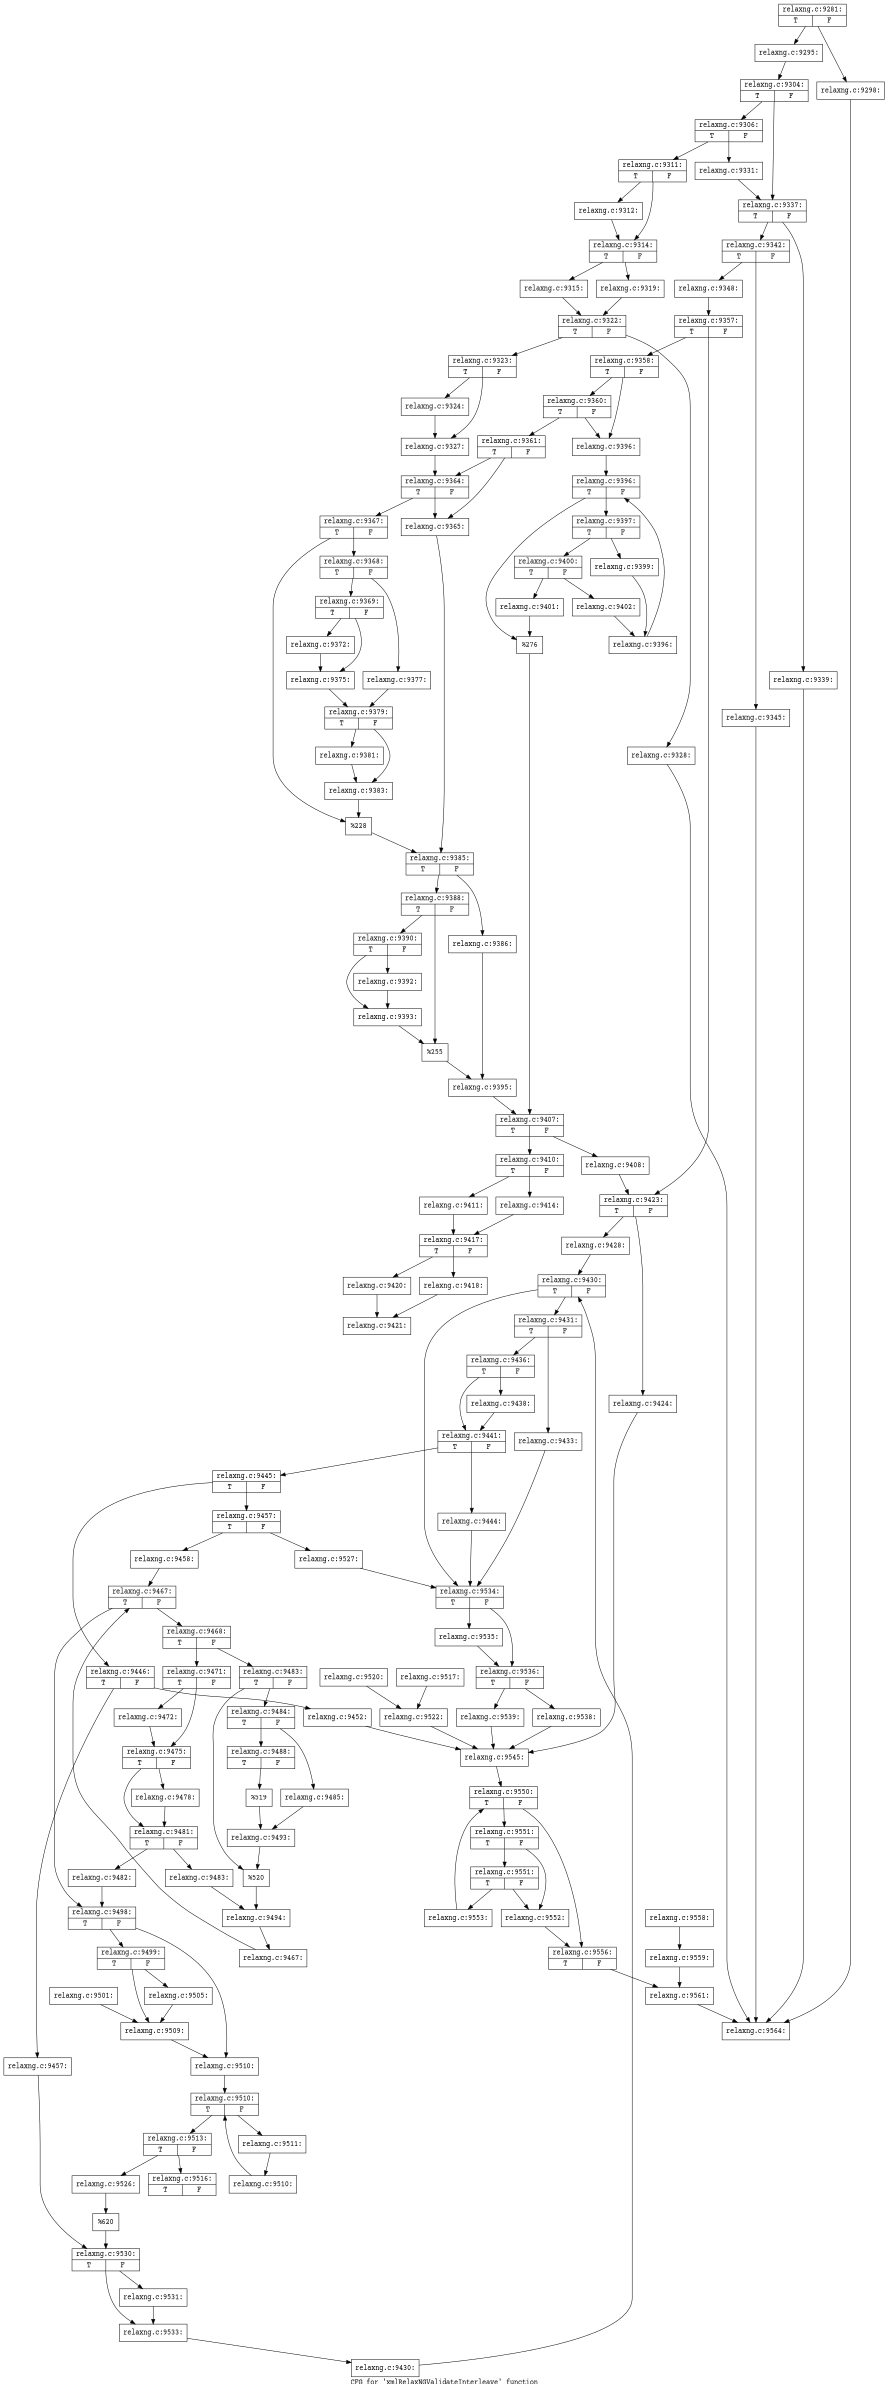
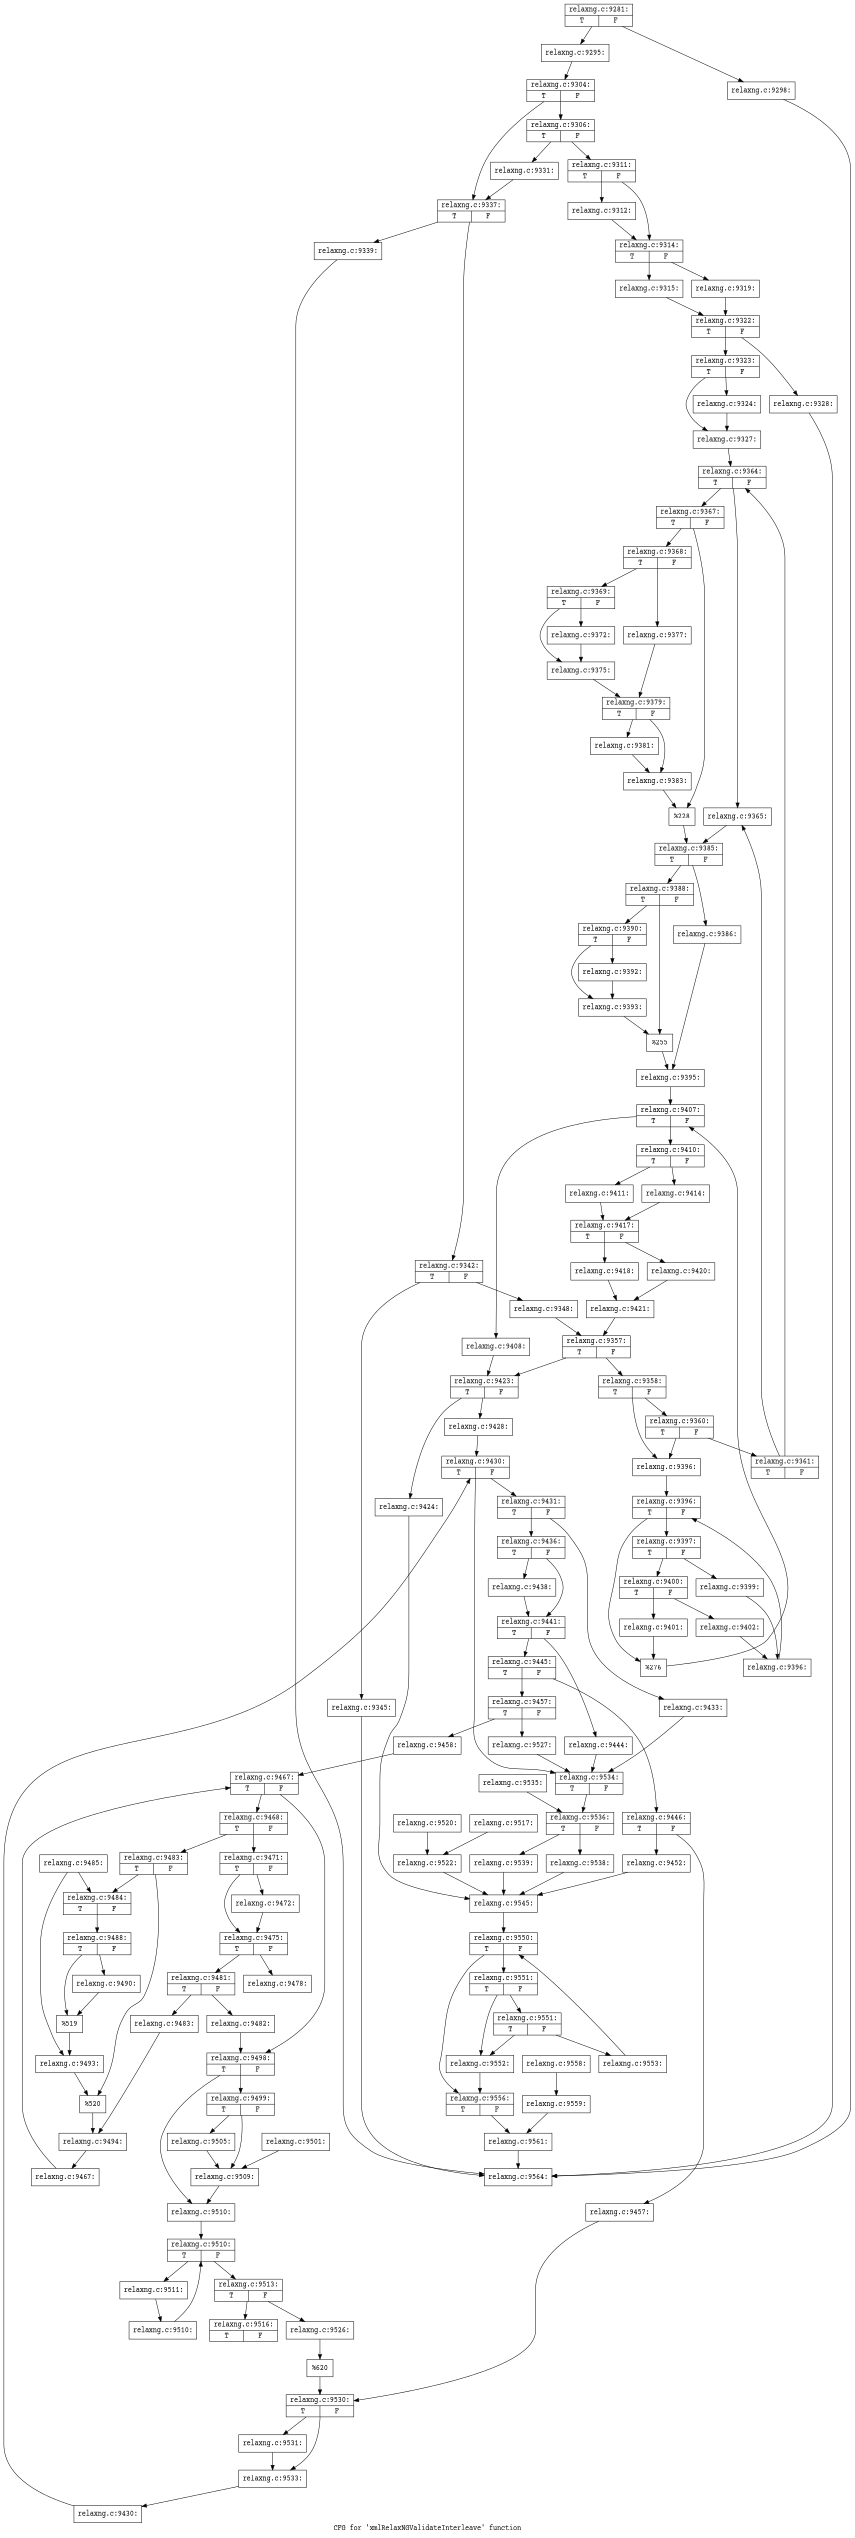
none -> (610, 1325)
(469, 1616) -> none
(303, 1753) -> (83, 1880)
(165, 1814) -> none
none -> (106, 1984)
